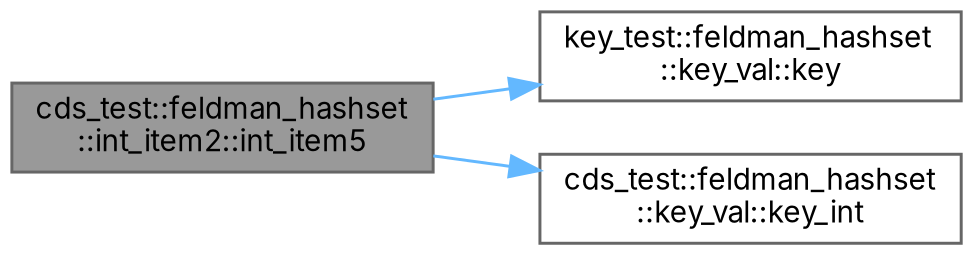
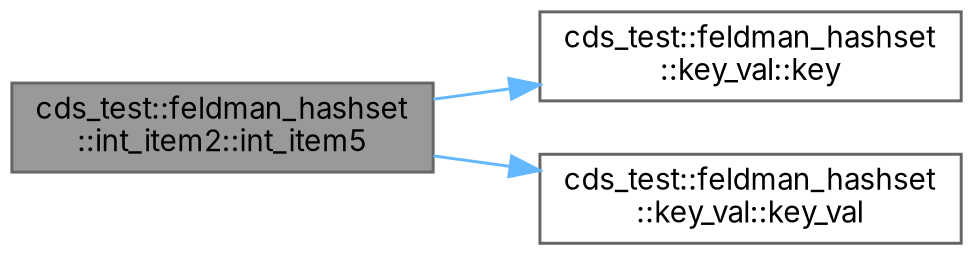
(751, 56) -> (751, 56)
(751, 199) -> (751, 199)
